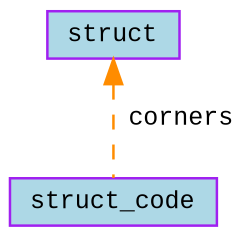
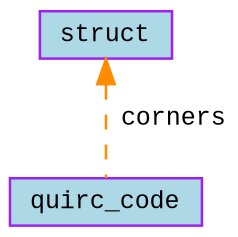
(113, 202) -> (106, 202)
